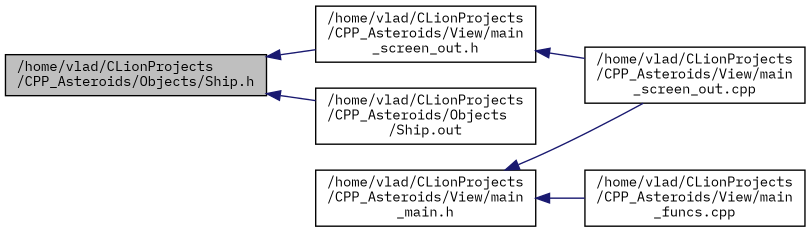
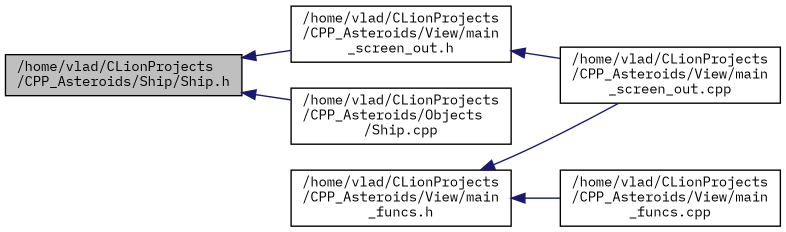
(136, 75) -> (124, 75)
(426, 116) -> (401, 116)
(426, 198) -> (401, 198)
